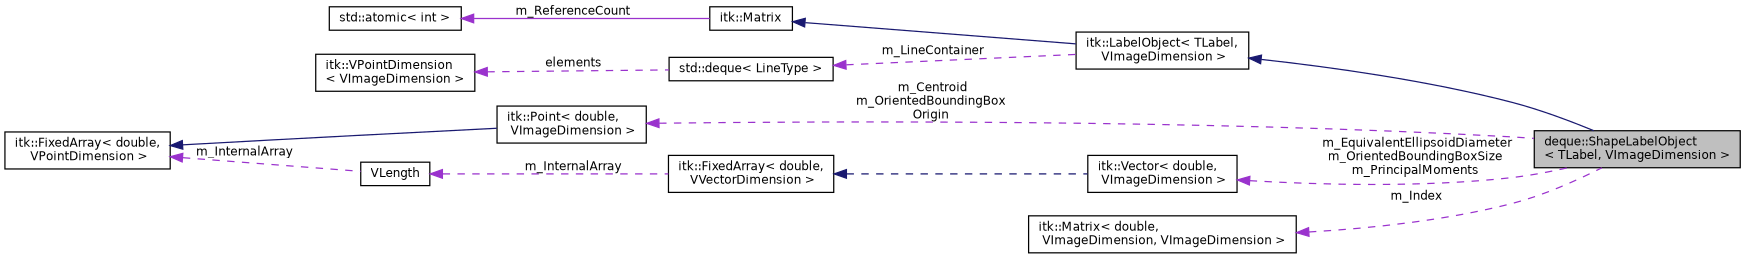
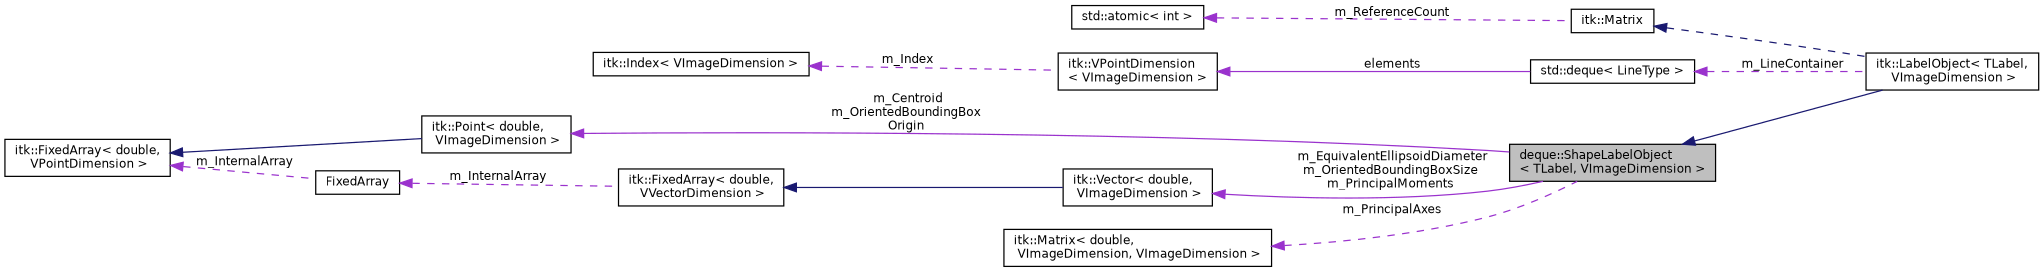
(592, 18) -> (1394, 19)
(941, 33) -> (1766, 42)
none -> (701, 64)
(578, 71) -> (1380, 72)
(1430, 84) -> (1789, 116)
(1097, 124) -> (1047, 135)
(395, 174) -> (358, 183)
(967, 174) -> (930, 187)
(1409, 184) -> (1385, 198)
(1415, 197) -> (1391, 210)
